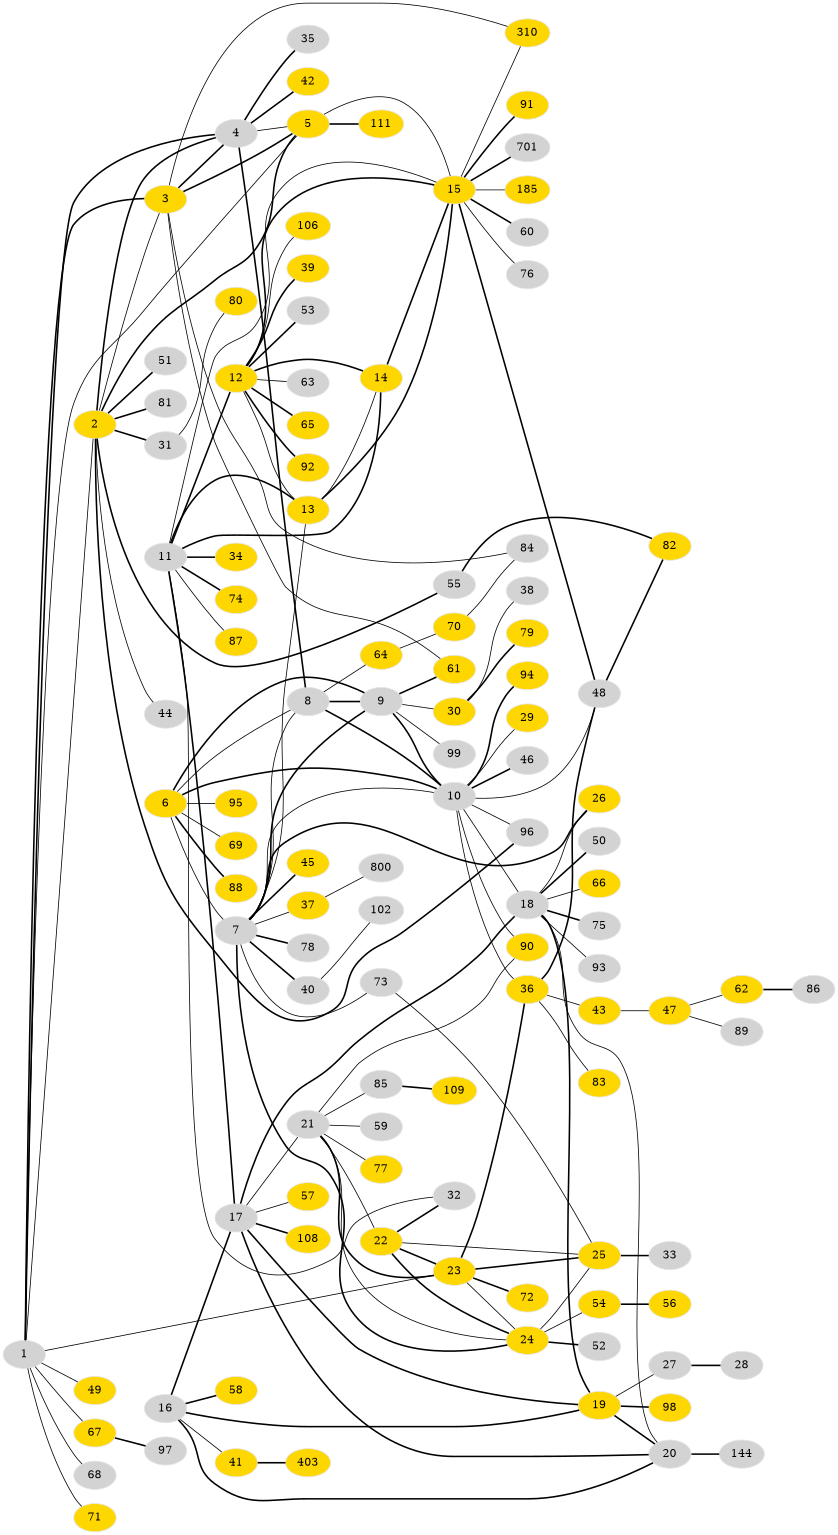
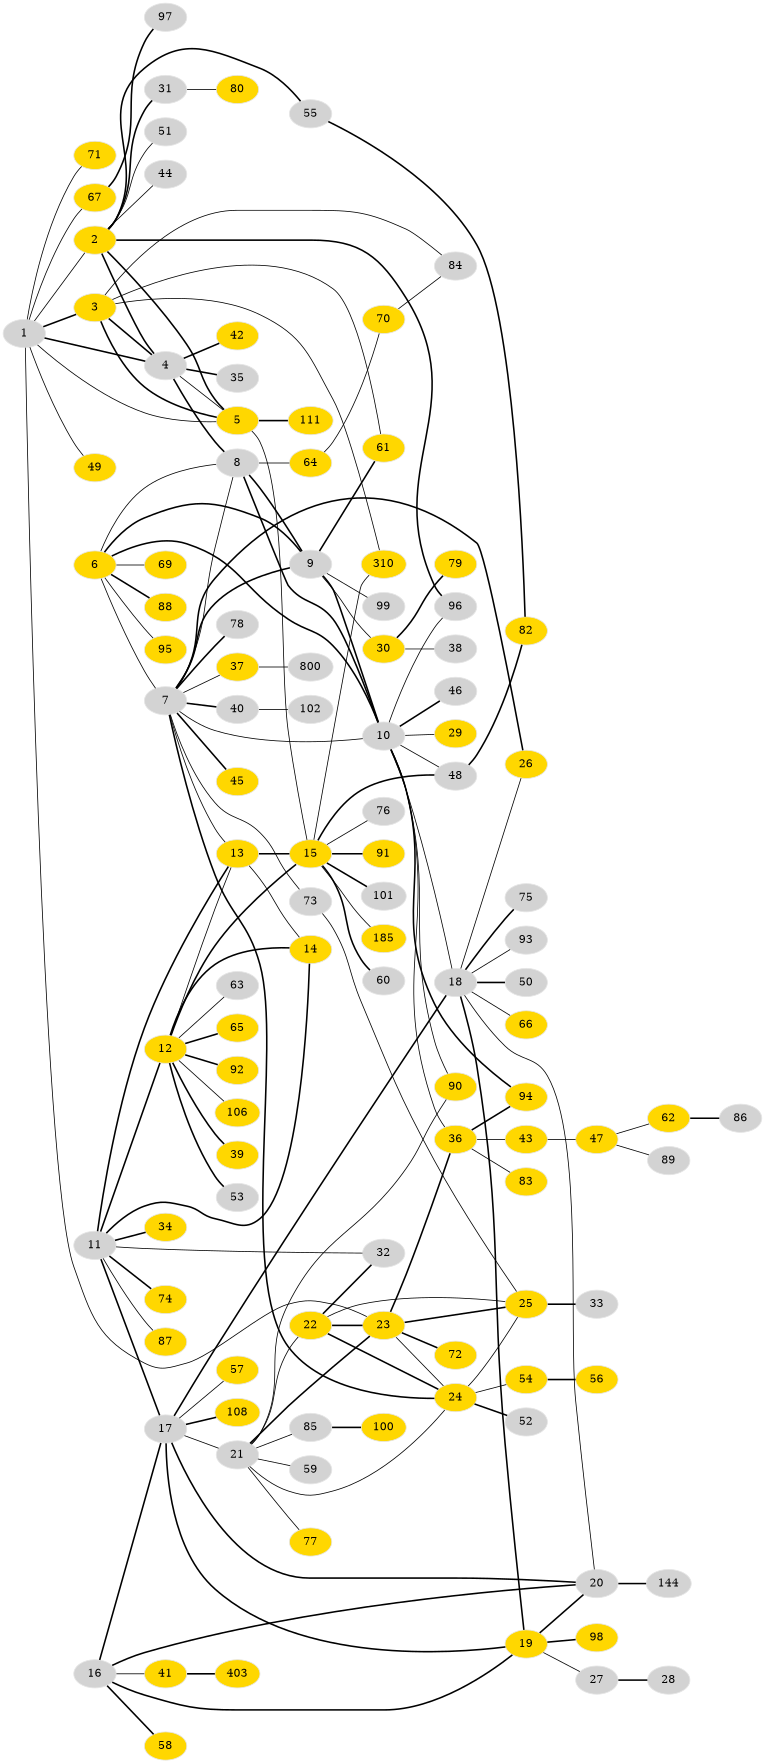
(527, 148) -> (384, 896)
(269, 268) -> none
(418, 284) -> none
(127, 311) -> none
(130, 393) -> (135, 172)
(166, 403) -> none
(572, 845) -> (491, 1118)
(454, 1091) -> (384, 1427)
(95, 1475) -> none
